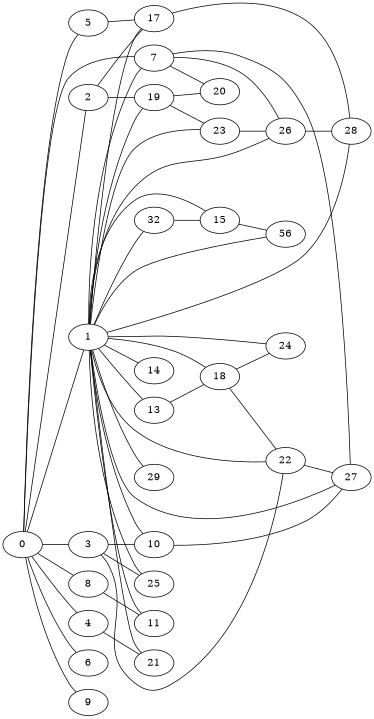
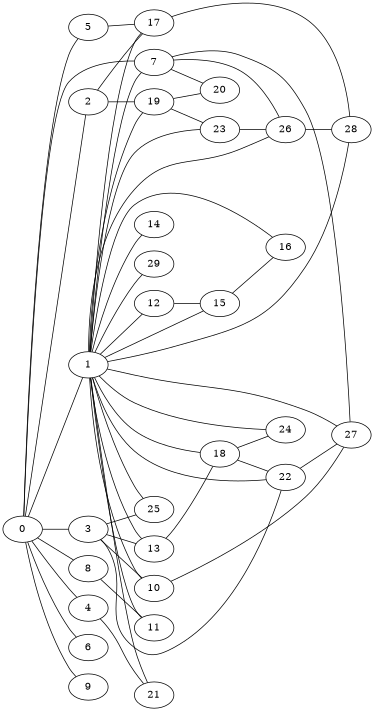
(154, 220) -> (154, 303)
(286, 234) -> (286, 247)
none -> (127, 541)
